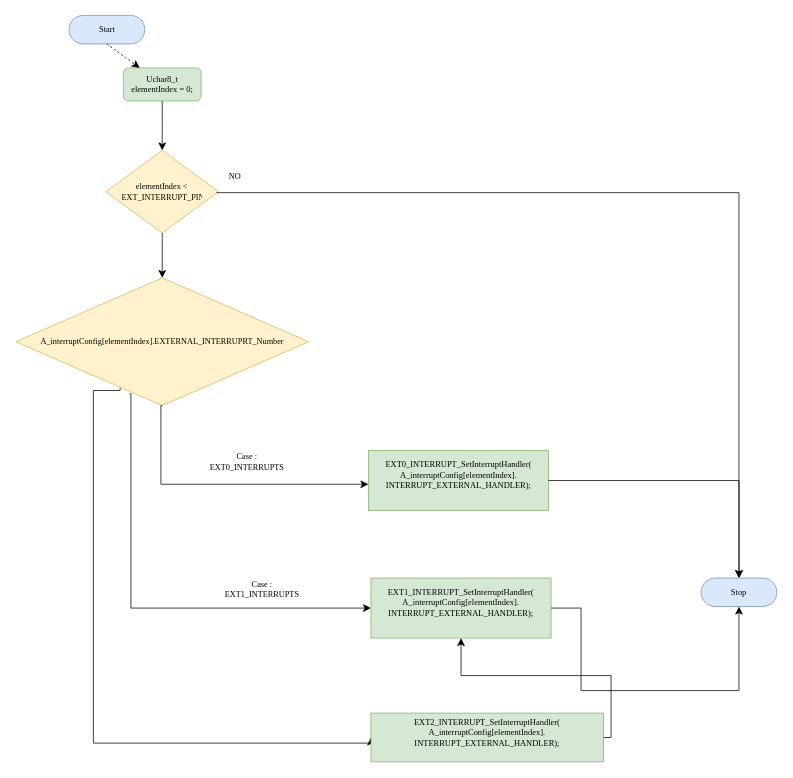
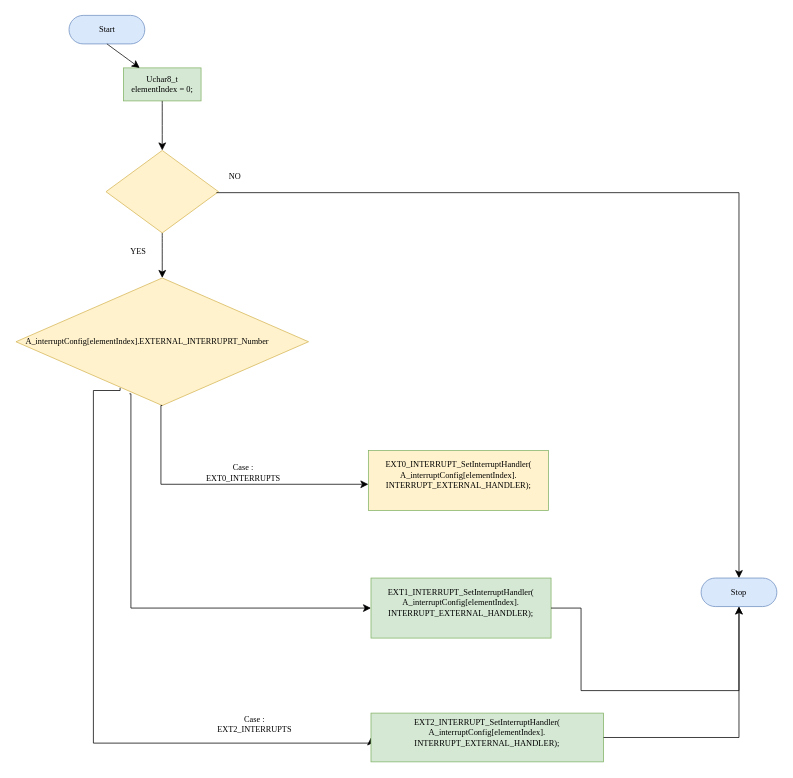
(120, 53) -> (120, 53)
(162, 84) -> (162, 84)
(162, 192) -> none
none -> (138, 252)
(162, 342) -> (147, 342)
(247, 462) -> (243, 473)
(458, 480) -> (458, 480)
(641, 480) -> none
(262, 589) -> none
(536, 675) -> (697, 737)
(736, 690) -> (736, 690)
none -> (255, 724)
